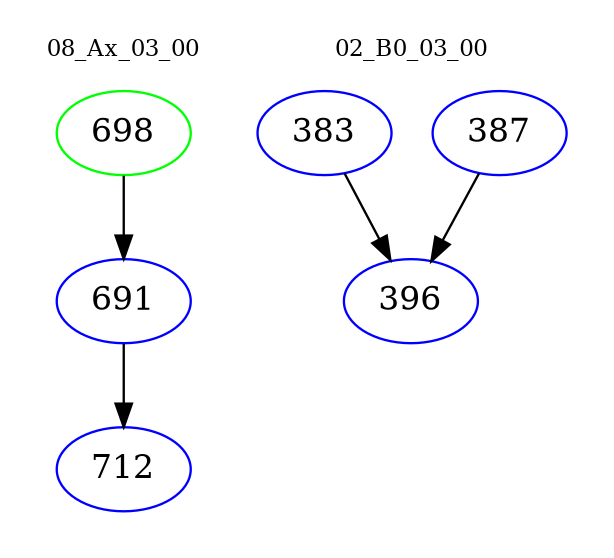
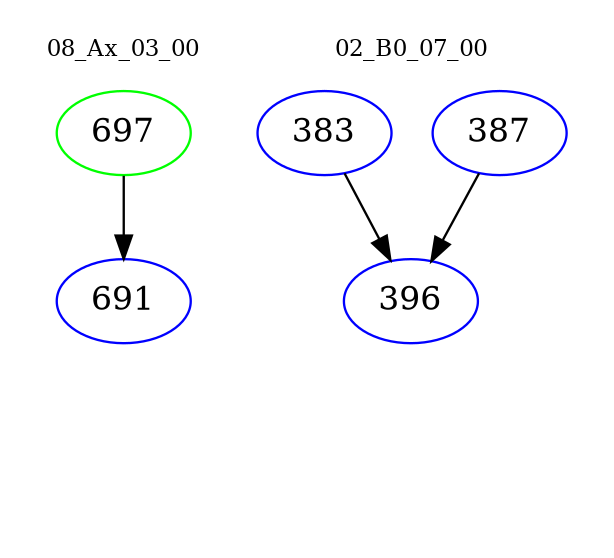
(412, 50) -> (412, 50)
(124, 133) -> (124, 133)
(124, 469) -> none
